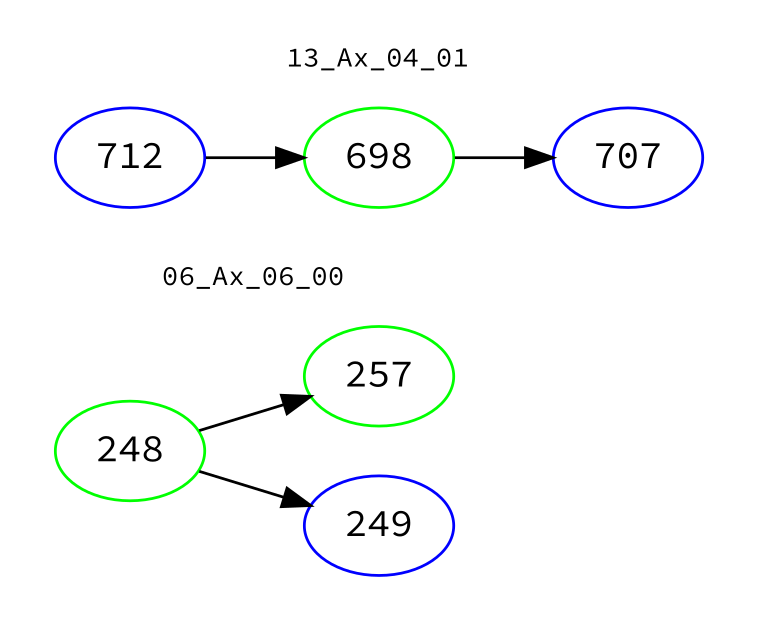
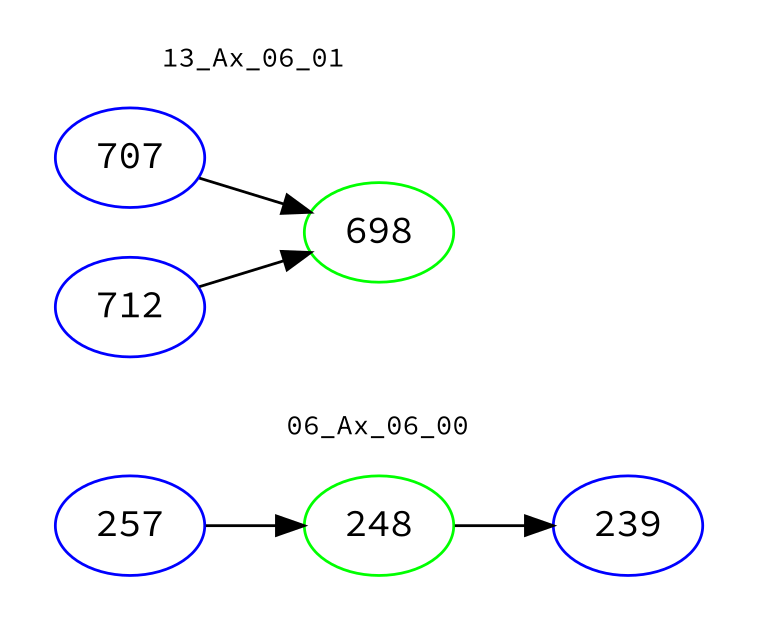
(379, 59) -> (255, 59)
(490, 158) -> (241, 191)
(379, 376) -> (130, 526)
(241, 418) -> (241, 526)
(379, 526) -> (628, 526)
